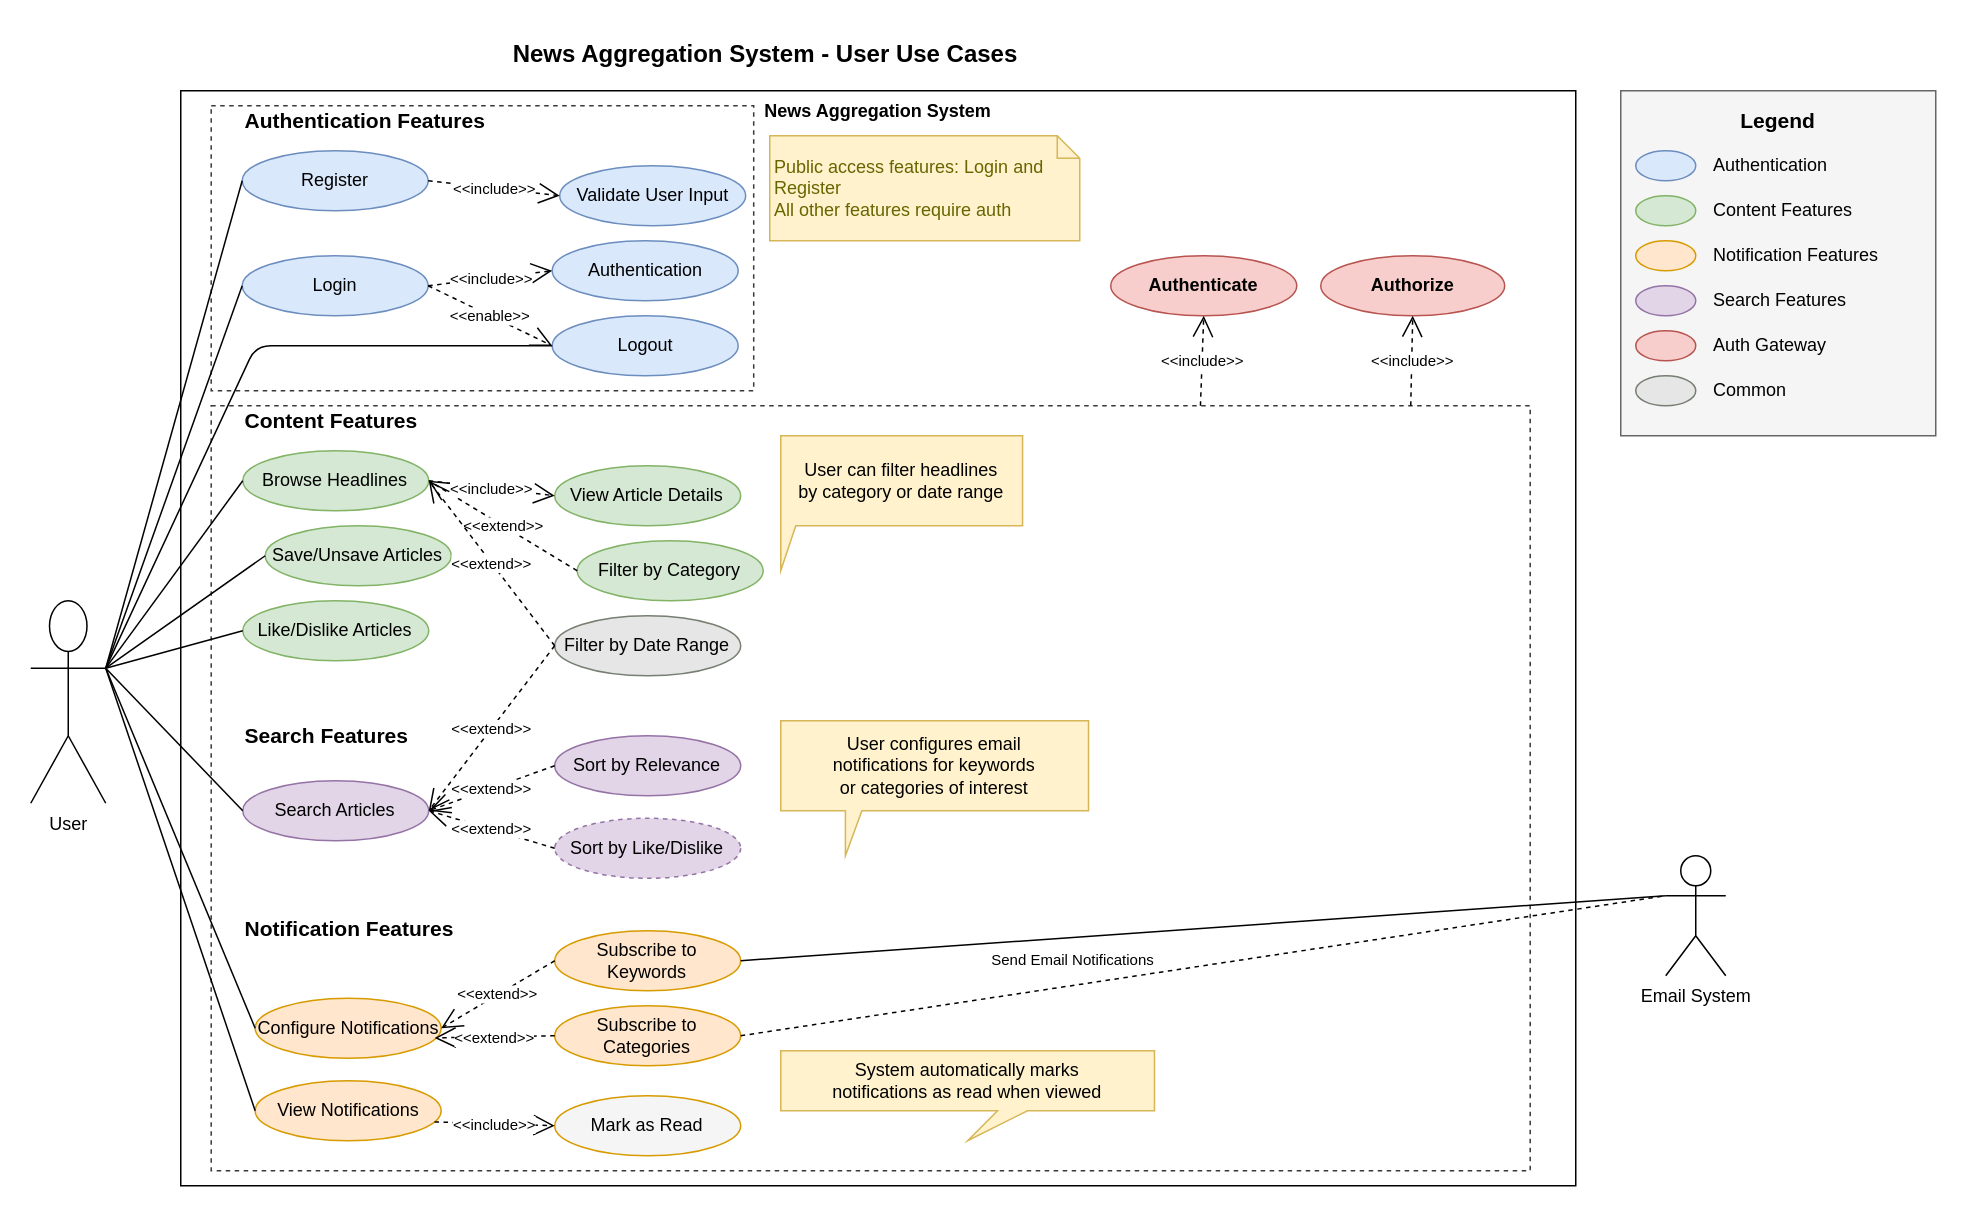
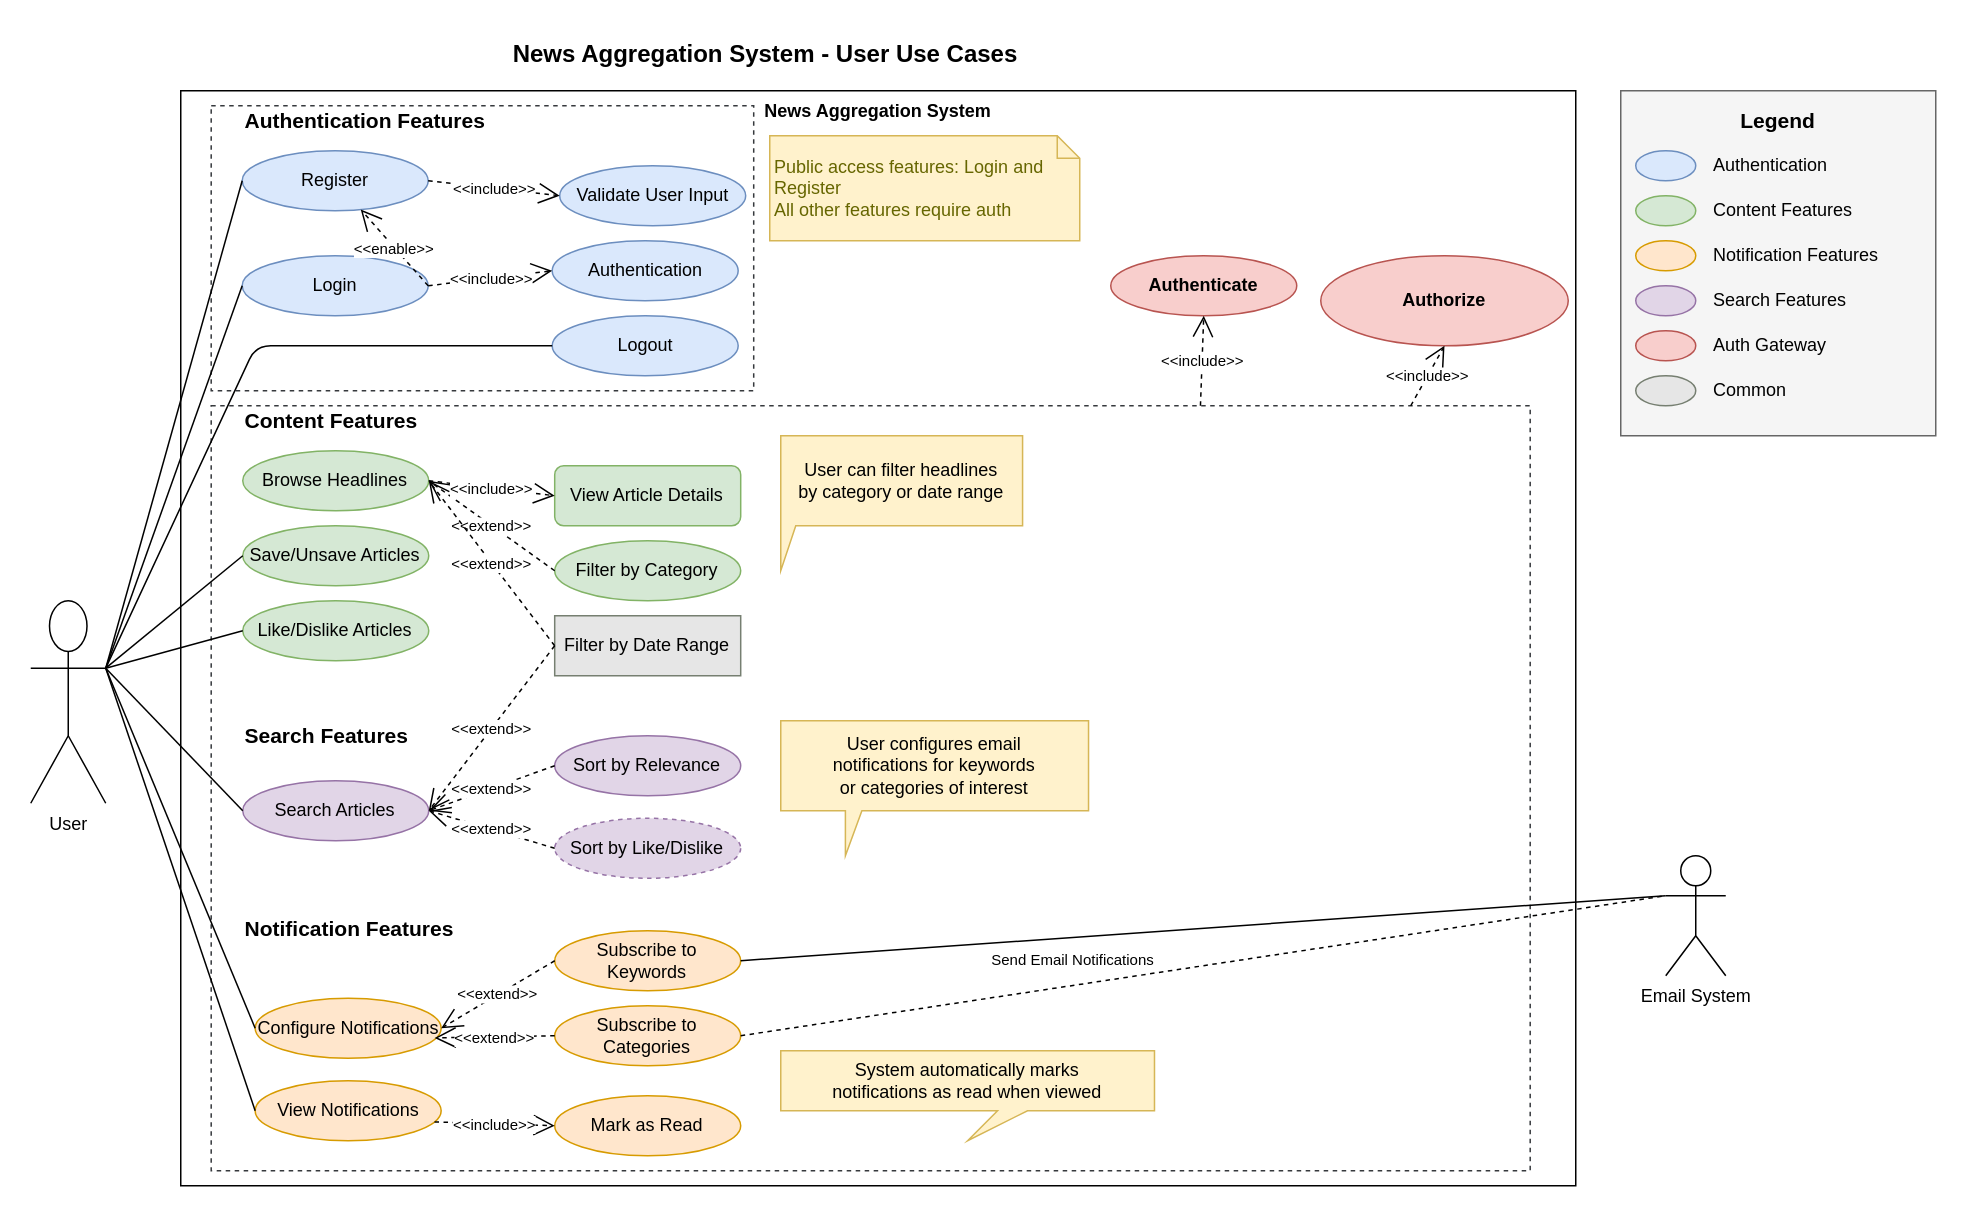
(1413, 286) -> (1445, 301)
(489, 315) -> (395, 248)
(648, 496) -> (648, 496)
(358, 556) -> (336, 556)
(177, 570) -> none
(670, 571) -> (648, 571)
(648, 646) -> (648, 646)
(648, 1126) -> (648, 1126)
